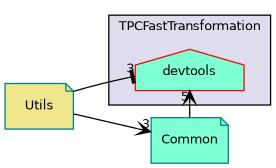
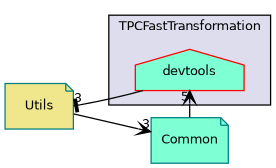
(101, 84) -> (116, 97)
